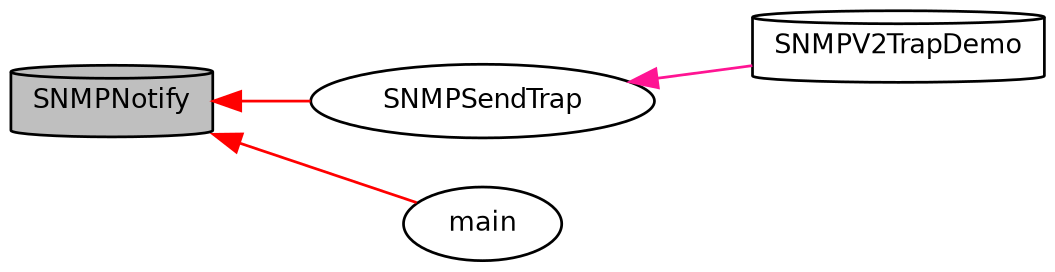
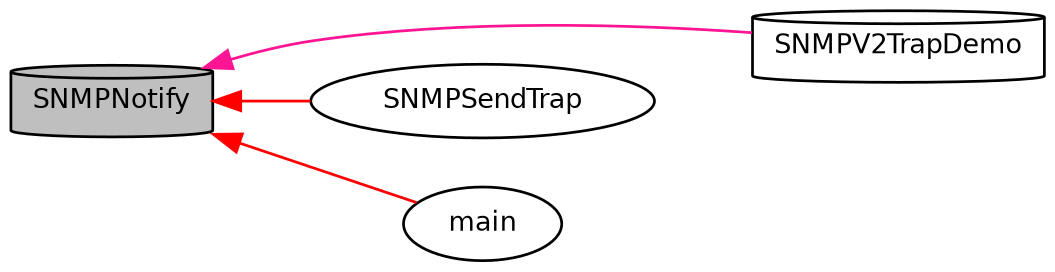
(705, 72) -> (490, 26)
